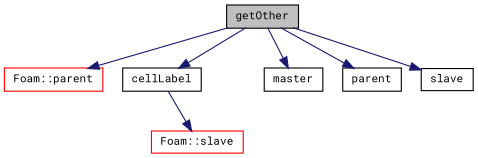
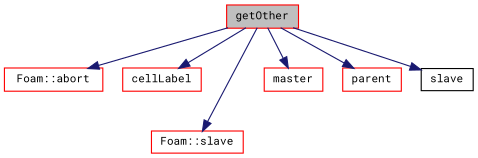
(263, 17) -> (263, 17)
(54, 80) -> (54, 80)
(162, 80) -> (162, 80)
(294, 80) -> (294, 80)
(372, 80) -> (372, 80)
(177, 106) -> (232, 75)
